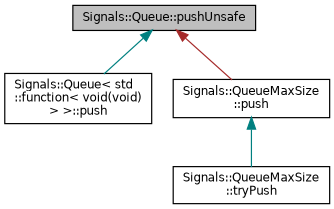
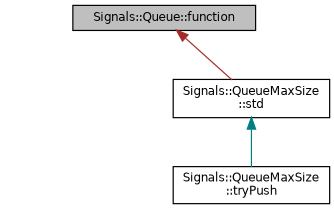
(164, 18) -> (164, 18)
(78, 99) -> none
(251, 99) -> (251, 99)
